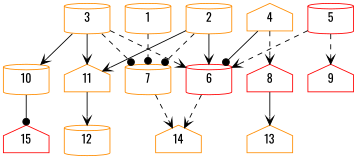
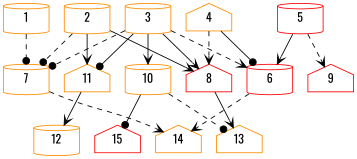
(87, 45) -> (118, 49)
(209, 45) -> (142, 46)
(276, 46) -> (287, 45)
none -> (178, 48)
none -> (195, 110)
